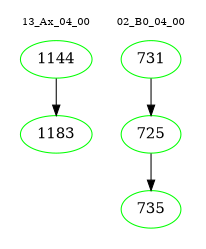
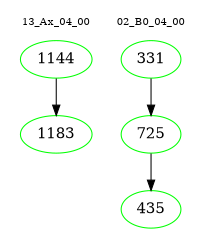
(151, 59) -> (151, 59)
(151, 209) -> (151, 209)
